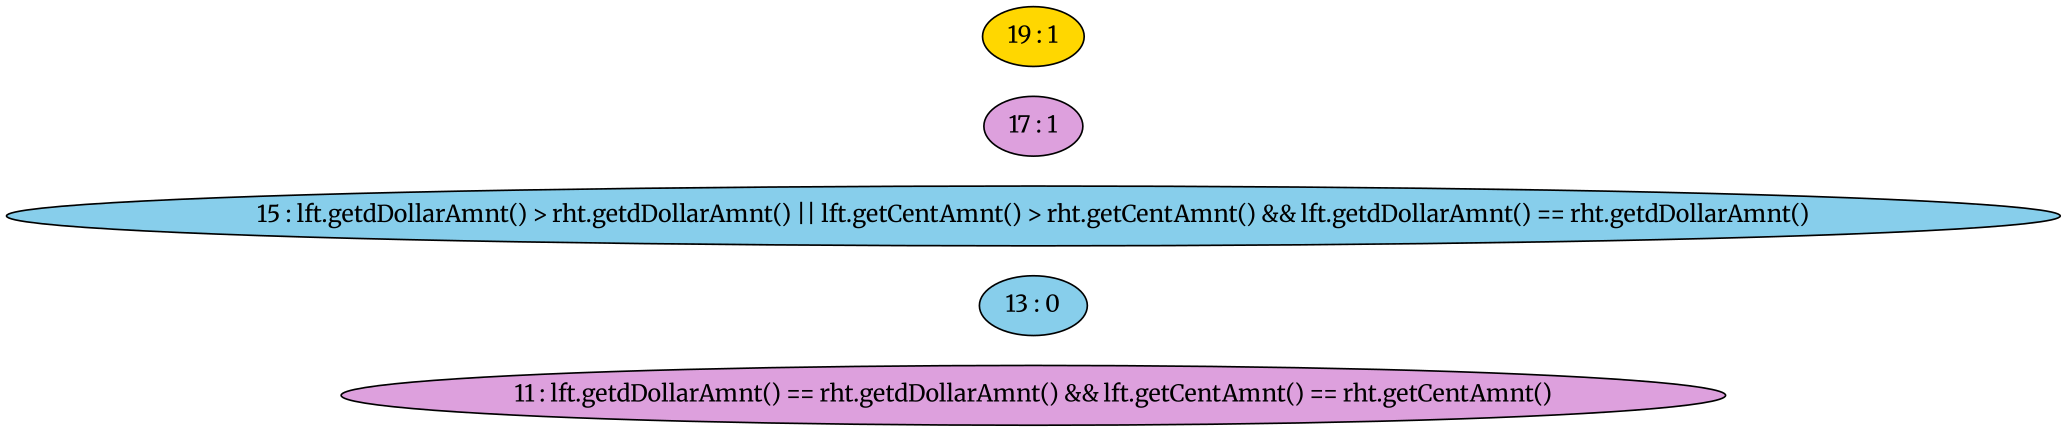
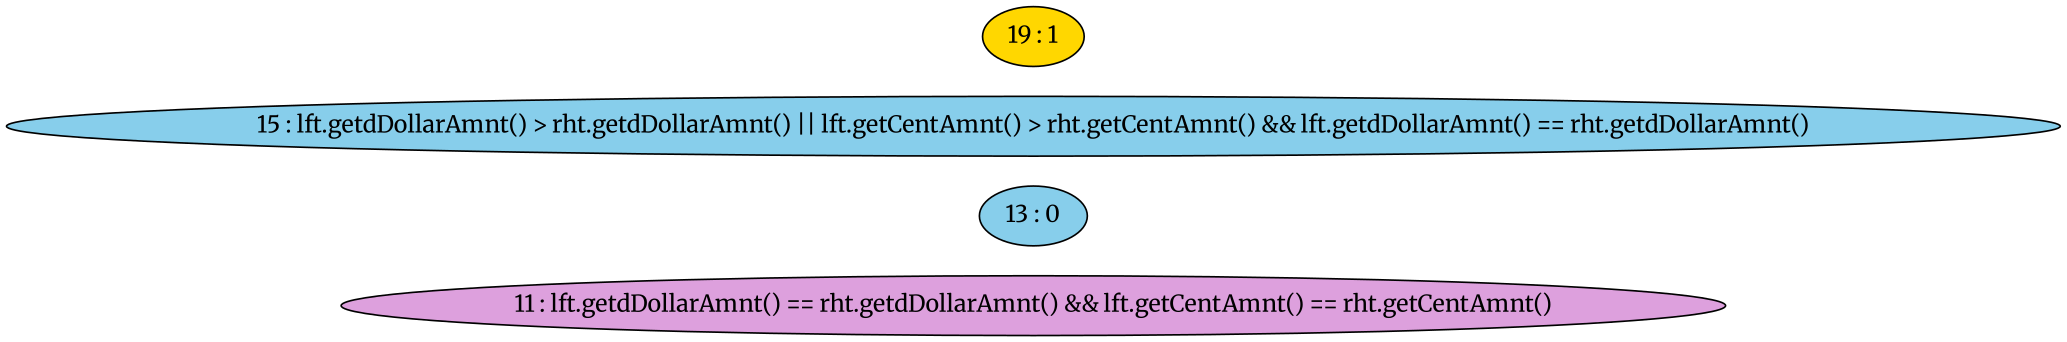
(1033, 126) -> none
